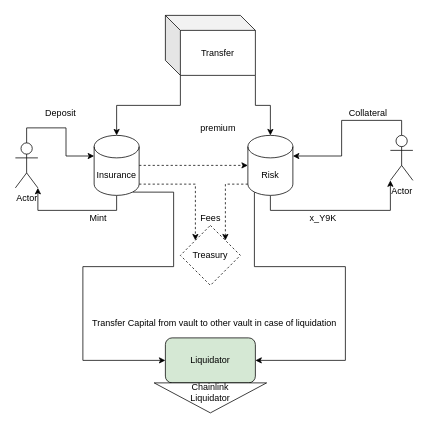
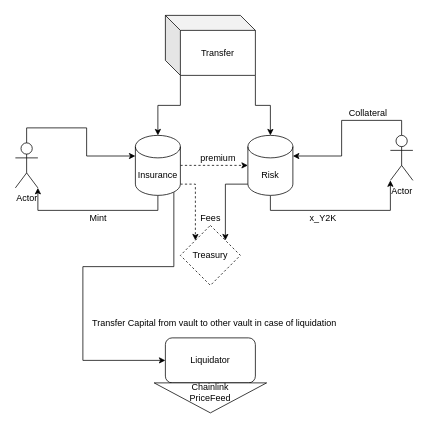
(60, 113) -> none
(218, 128) -> (218, 158)
(117, 165) -> (158, 165)
(225, 199) -> (225, 199)
(323, 218) -> (323, 218)
(345, 274) -> none
(210, 360) -> (210, 360)
(210, 398) -> (210, 398)
